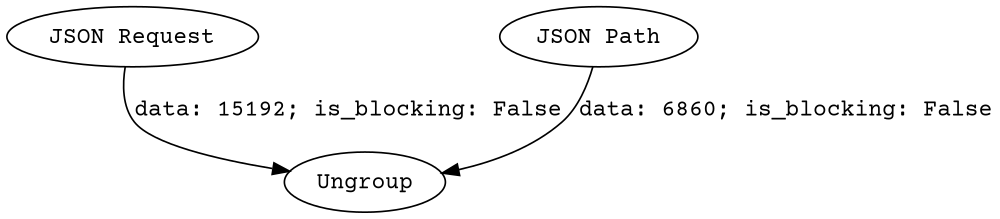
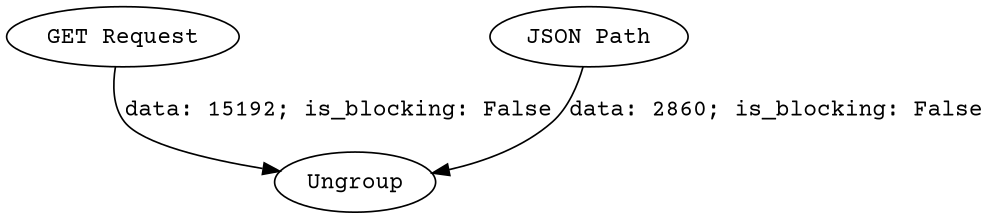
(133, 37) -> (123, 37)
(786, 109) -> (776, 109)
